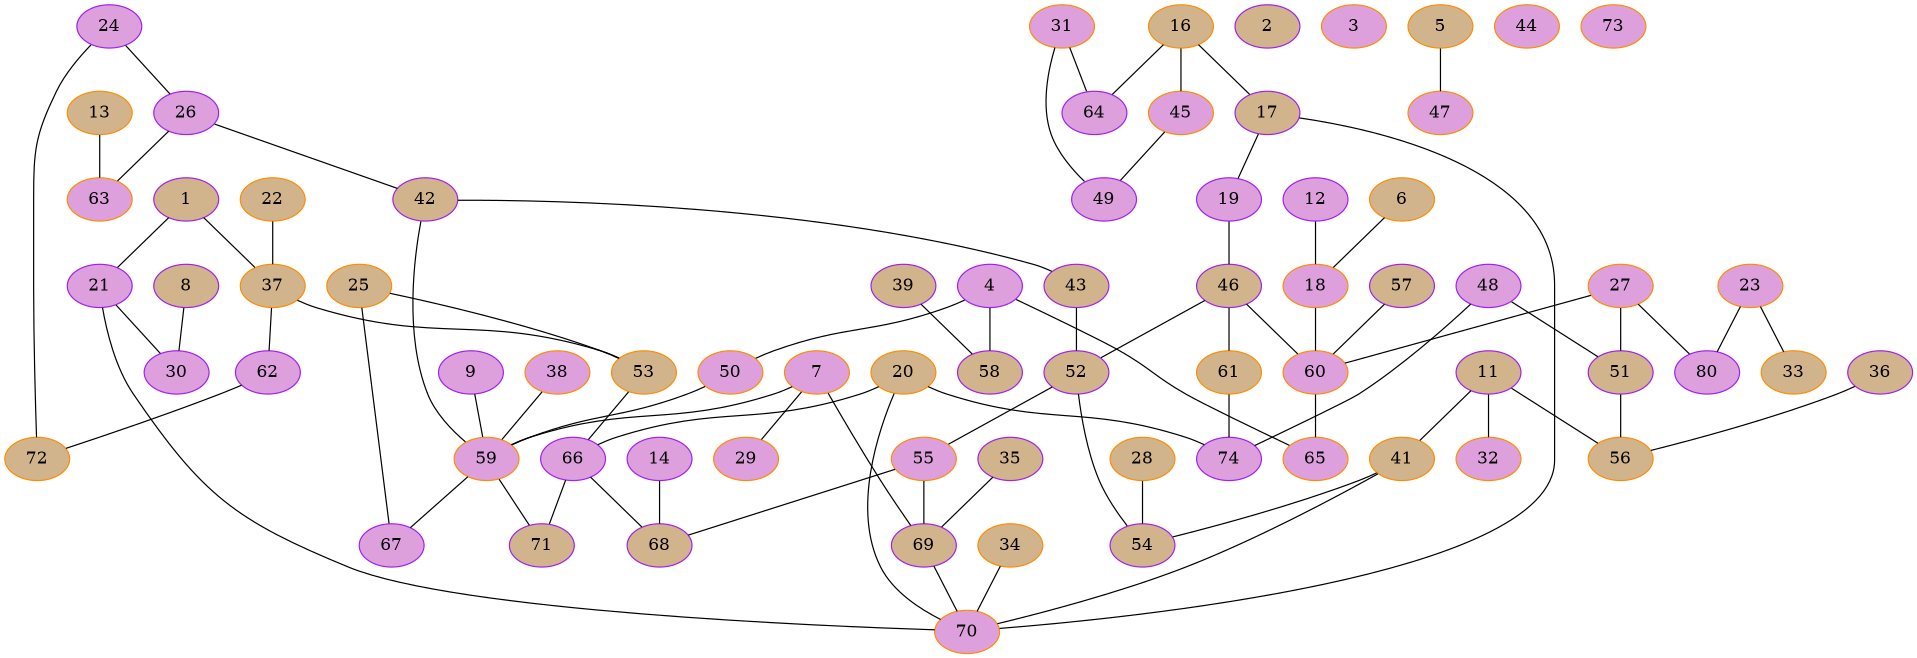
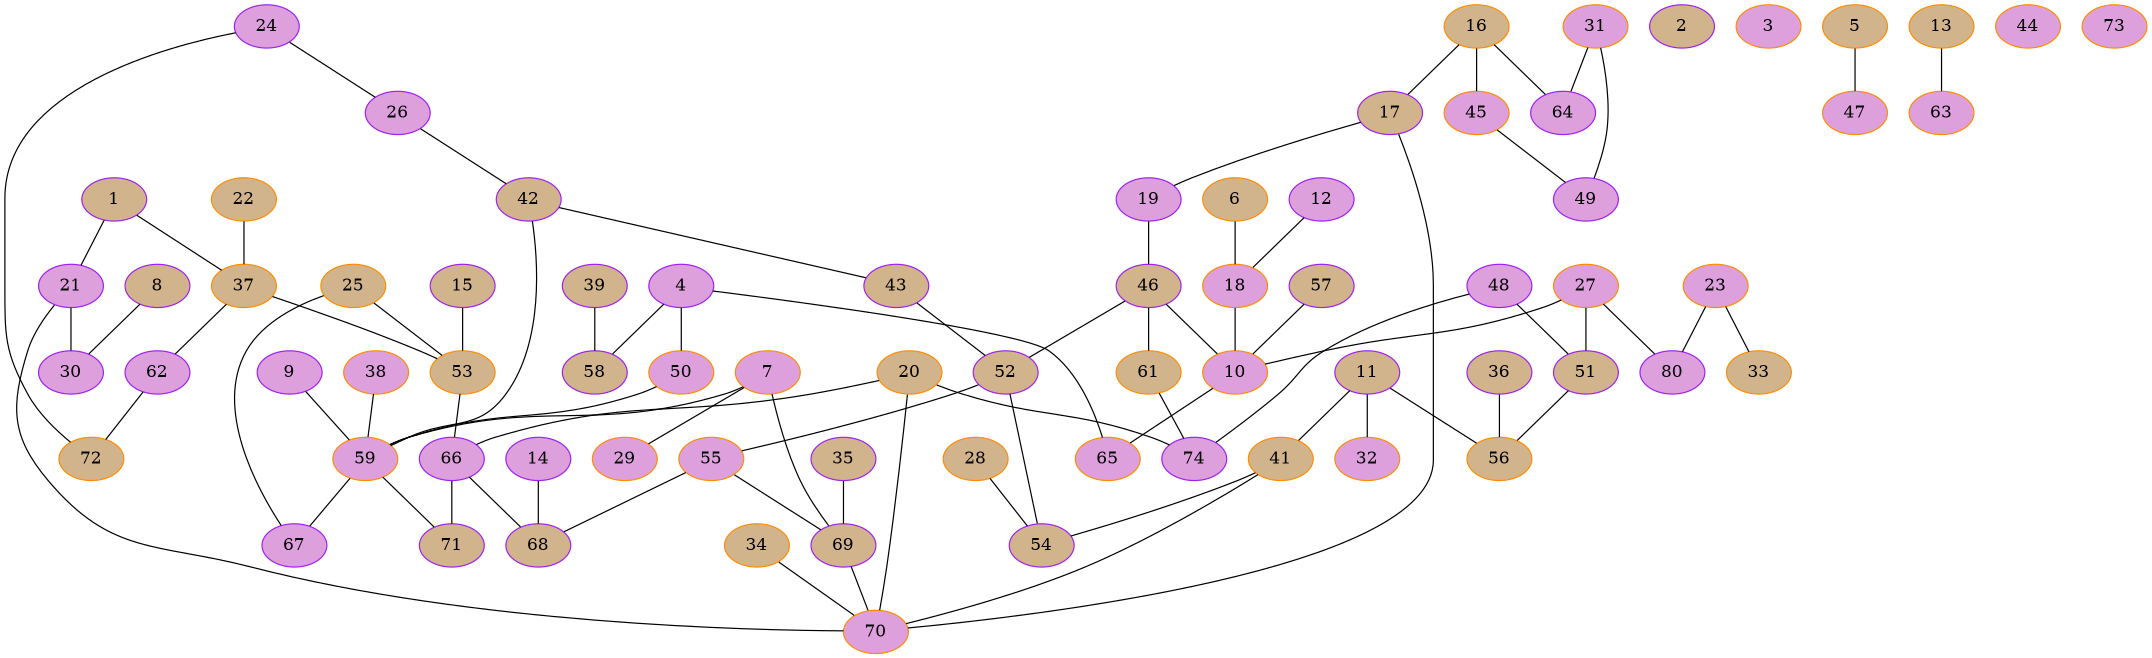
(143, 156) -> none
none -> (463, 286)
(1316, 372) -> (1235, 372)
